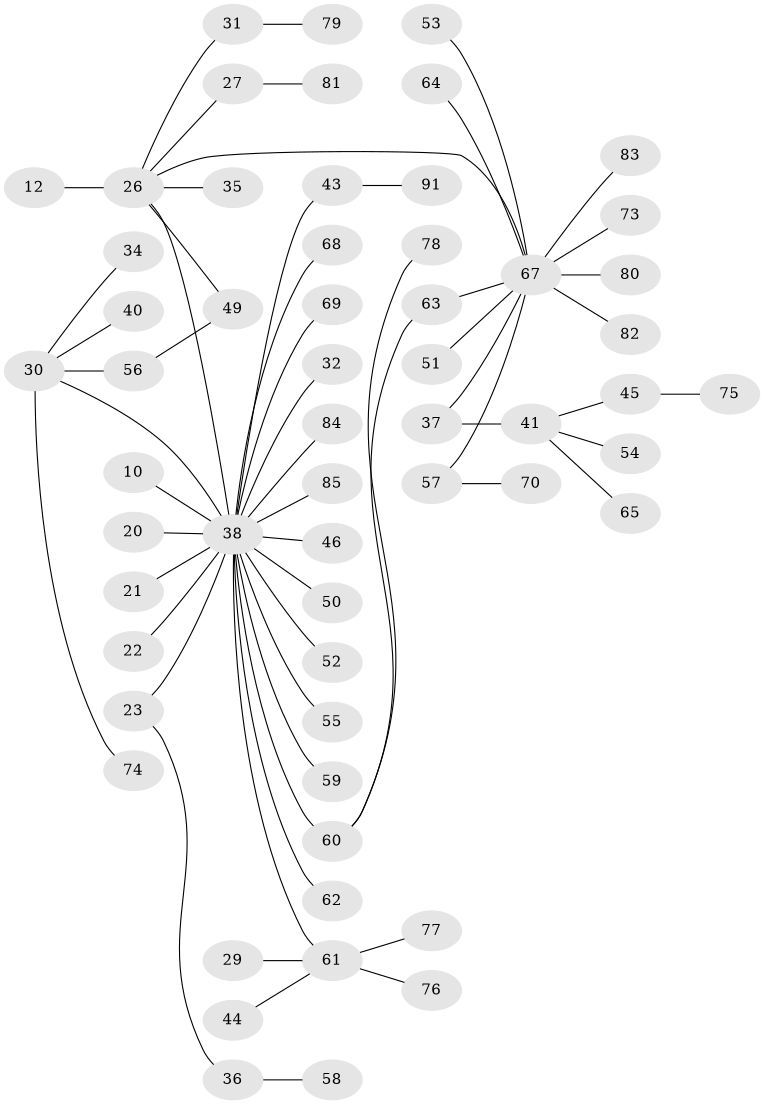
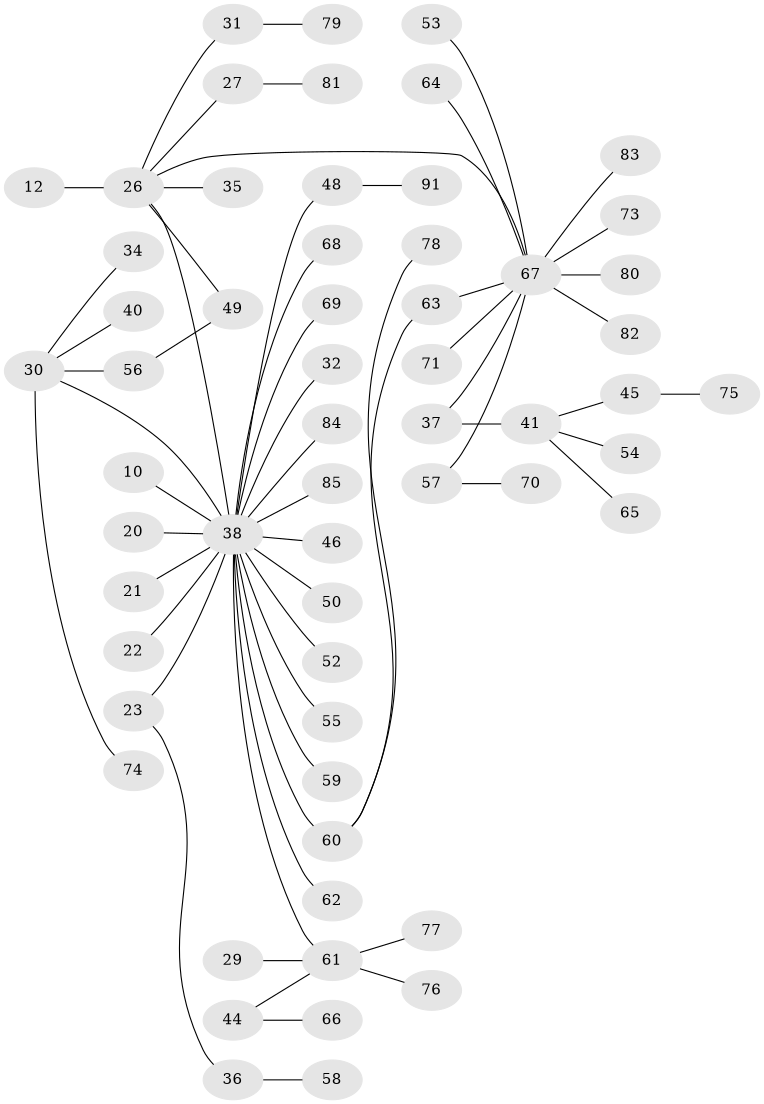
(332, 186) -> (332, 186)
(432, 364) -> (432, 364)
none -> (332, 1020)
